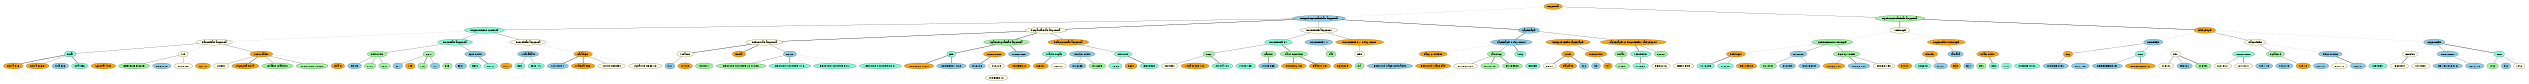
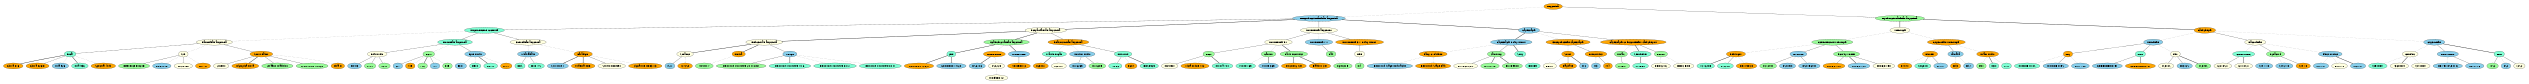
(1278, 42) -> (1278, 42)
(377, 54) -> (377, 54)
(790, 54) -> (790, 54)
(1559, 60) -> (1559, 60)
(645, 66) -> (645, 66)
(1343, 66) -> (1343, 66)
